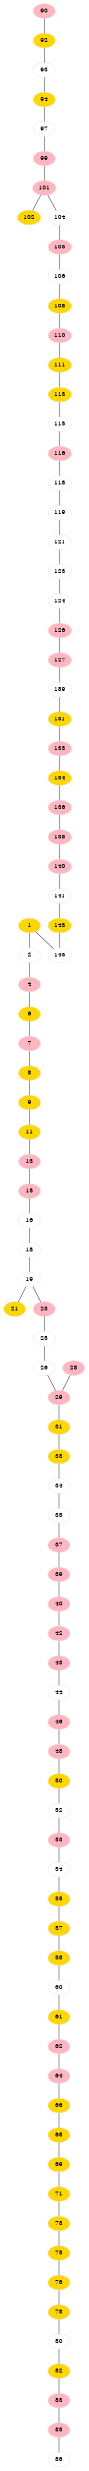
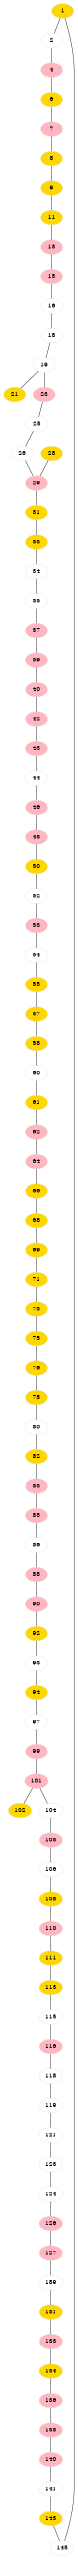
(74, 1368) -> (52, 454)
none -> (36, 1575)
